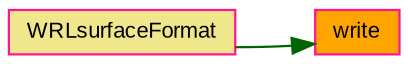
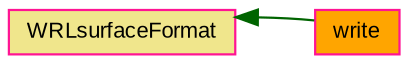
(264, 47) -> (286, 18)
